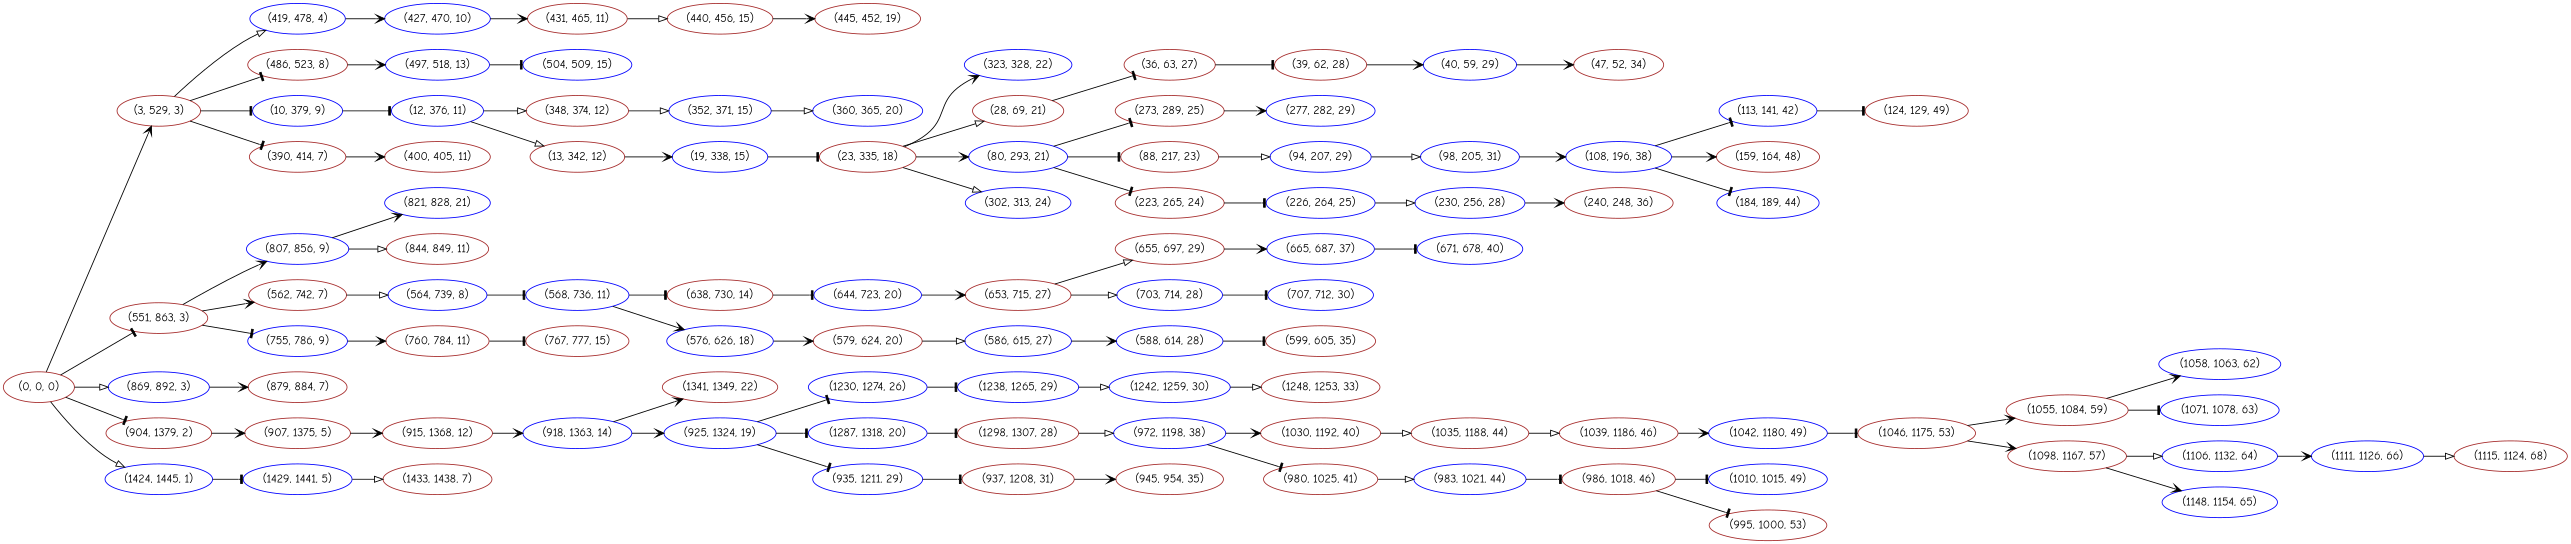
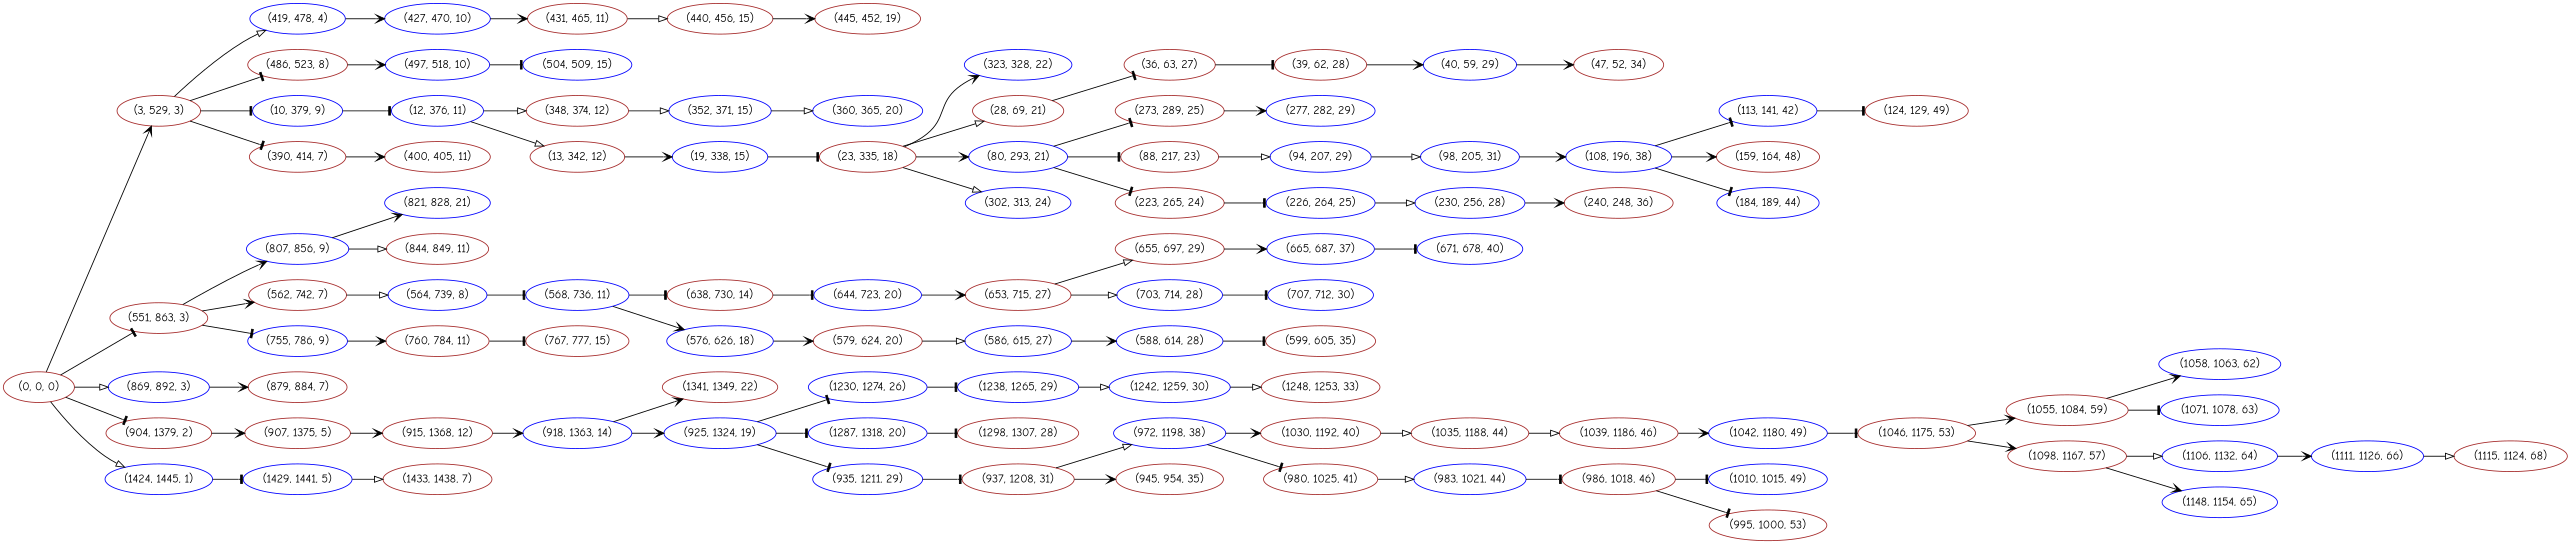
(437, 65) -> (437, 65)
(1092, 433) -> (1090, 458)
